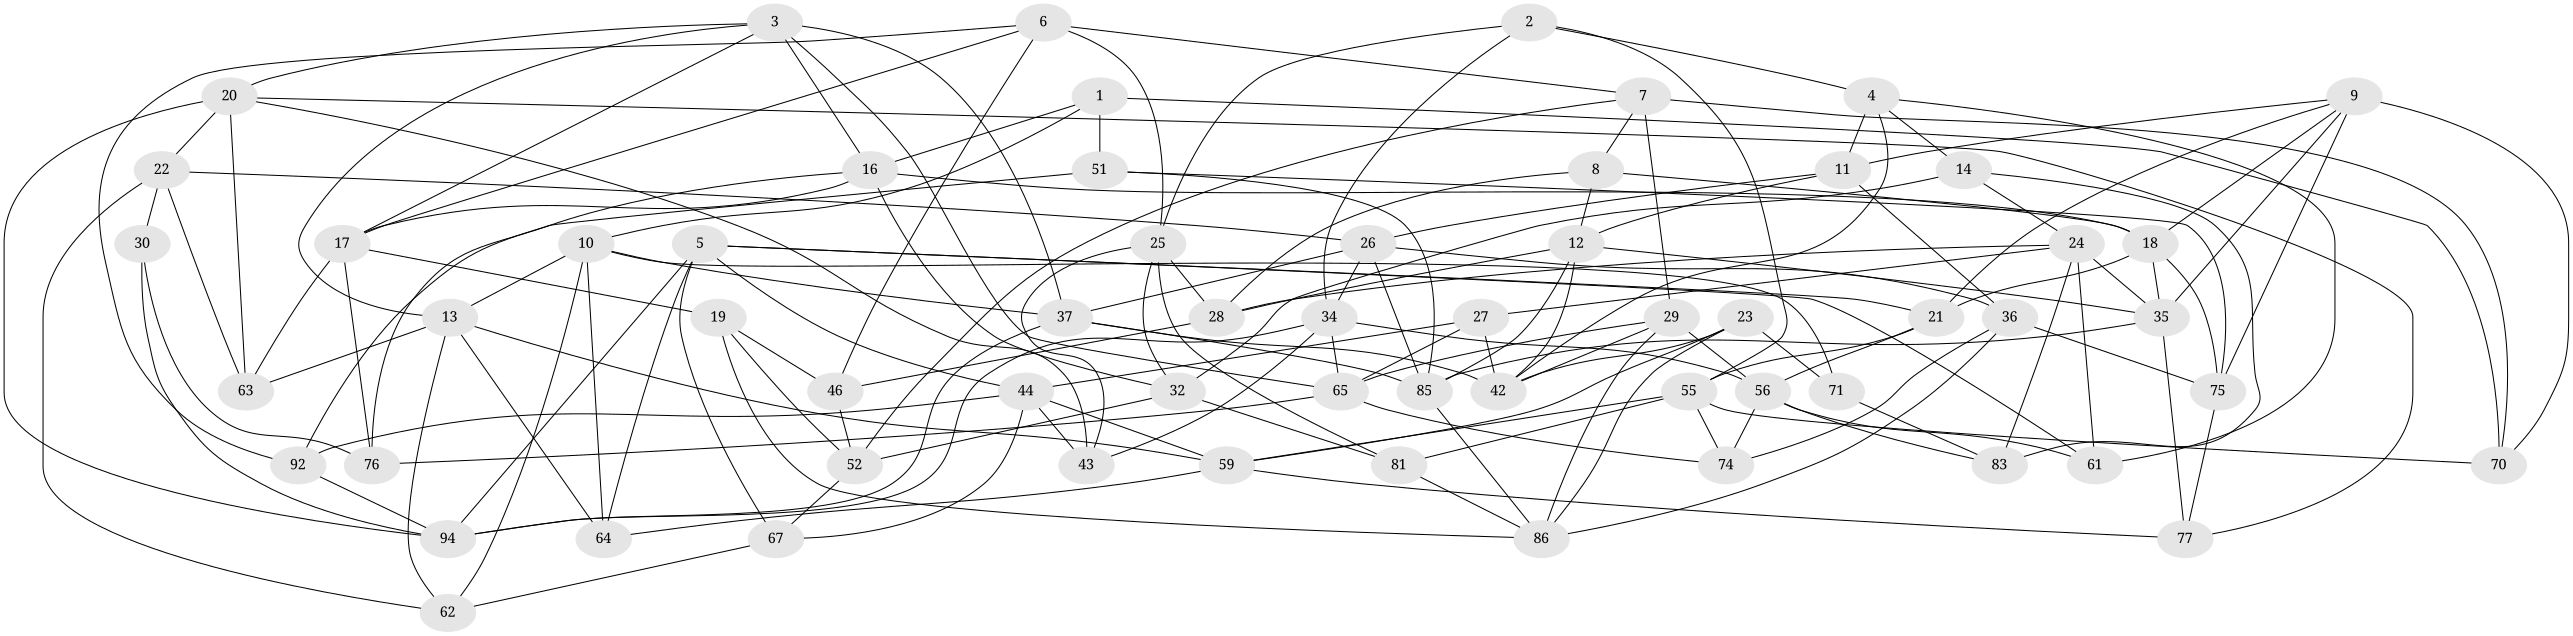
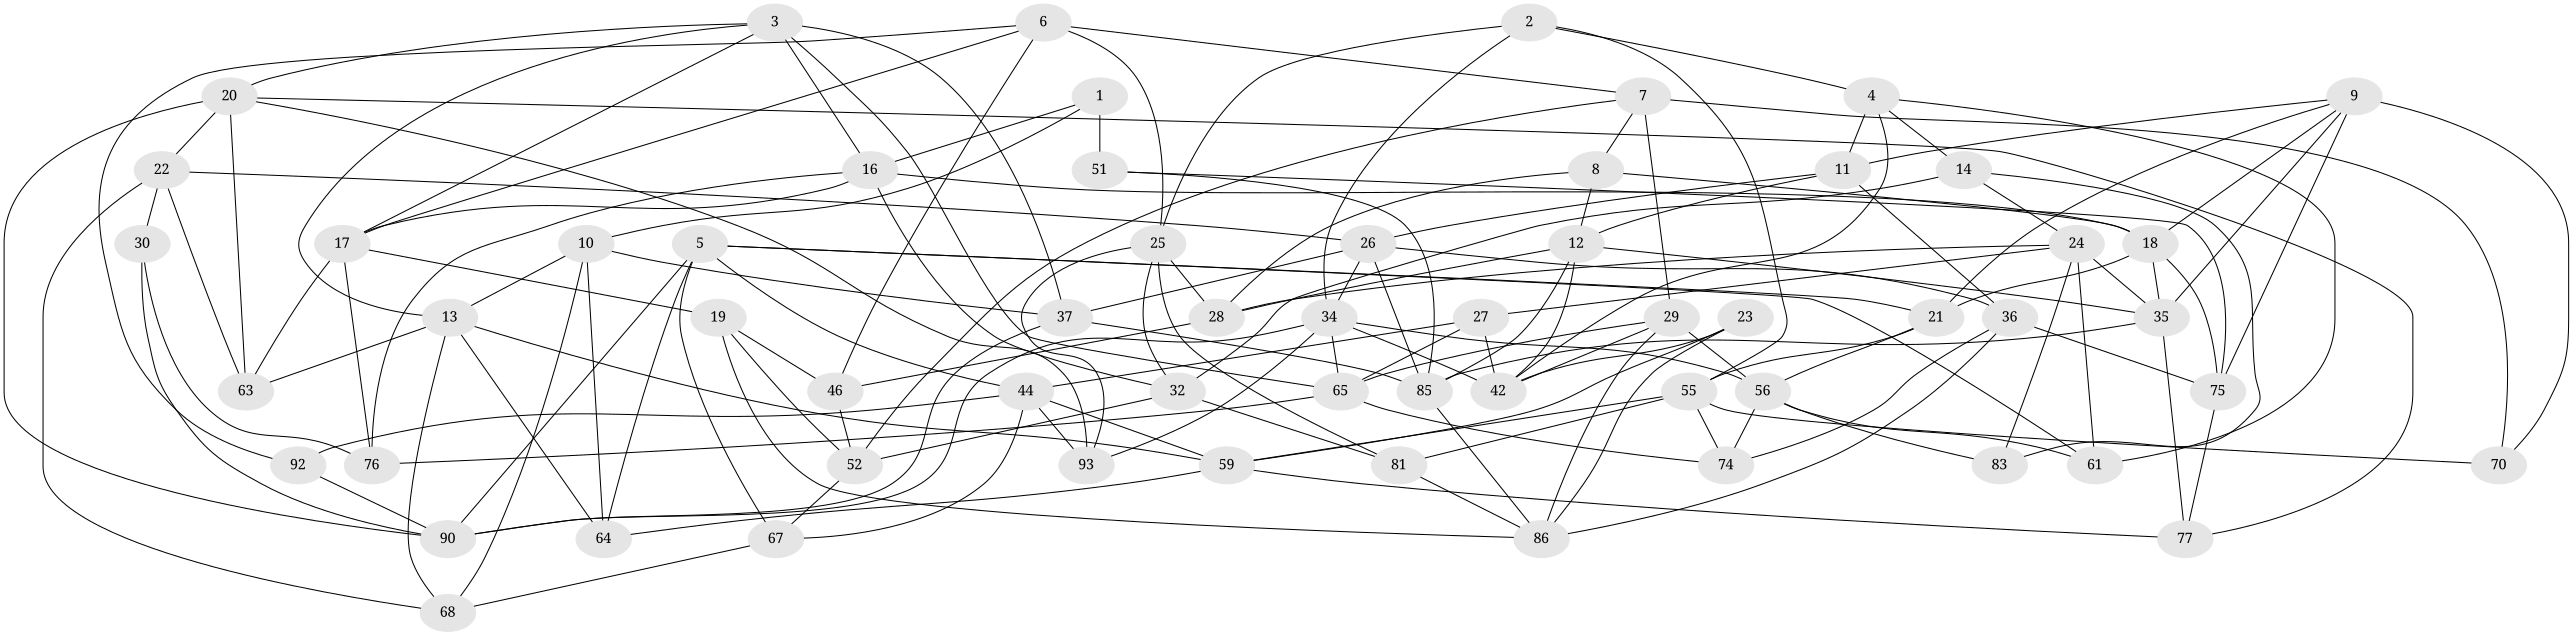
(1901, 133) -> none
(642, 215) -> none
(1344, 350) -> (1425, 357)
(1837, 392) -> none
(1086, 465) -> (1086, 465)
(448, 539) -> (448, 539)
(448, 613) -> (448, 613)
